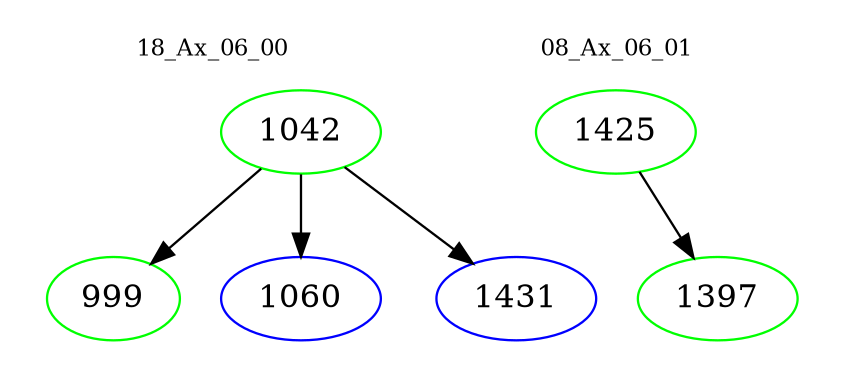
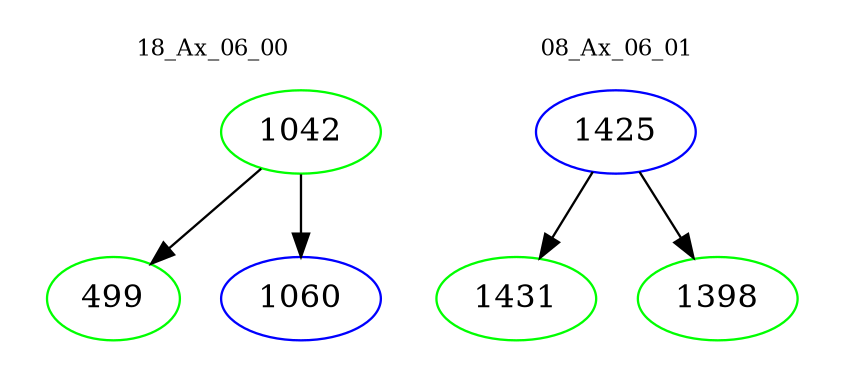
(616, 132) -> (616, 132)
(383, 196) -> (573, 205)
(113, 299) -> (113, 299)
(516, 299) -> (516, 299)
(718, 299) -> (718, 299)
